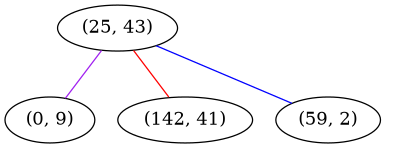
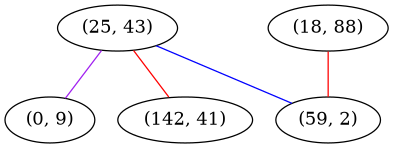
none -> (328, 28)
